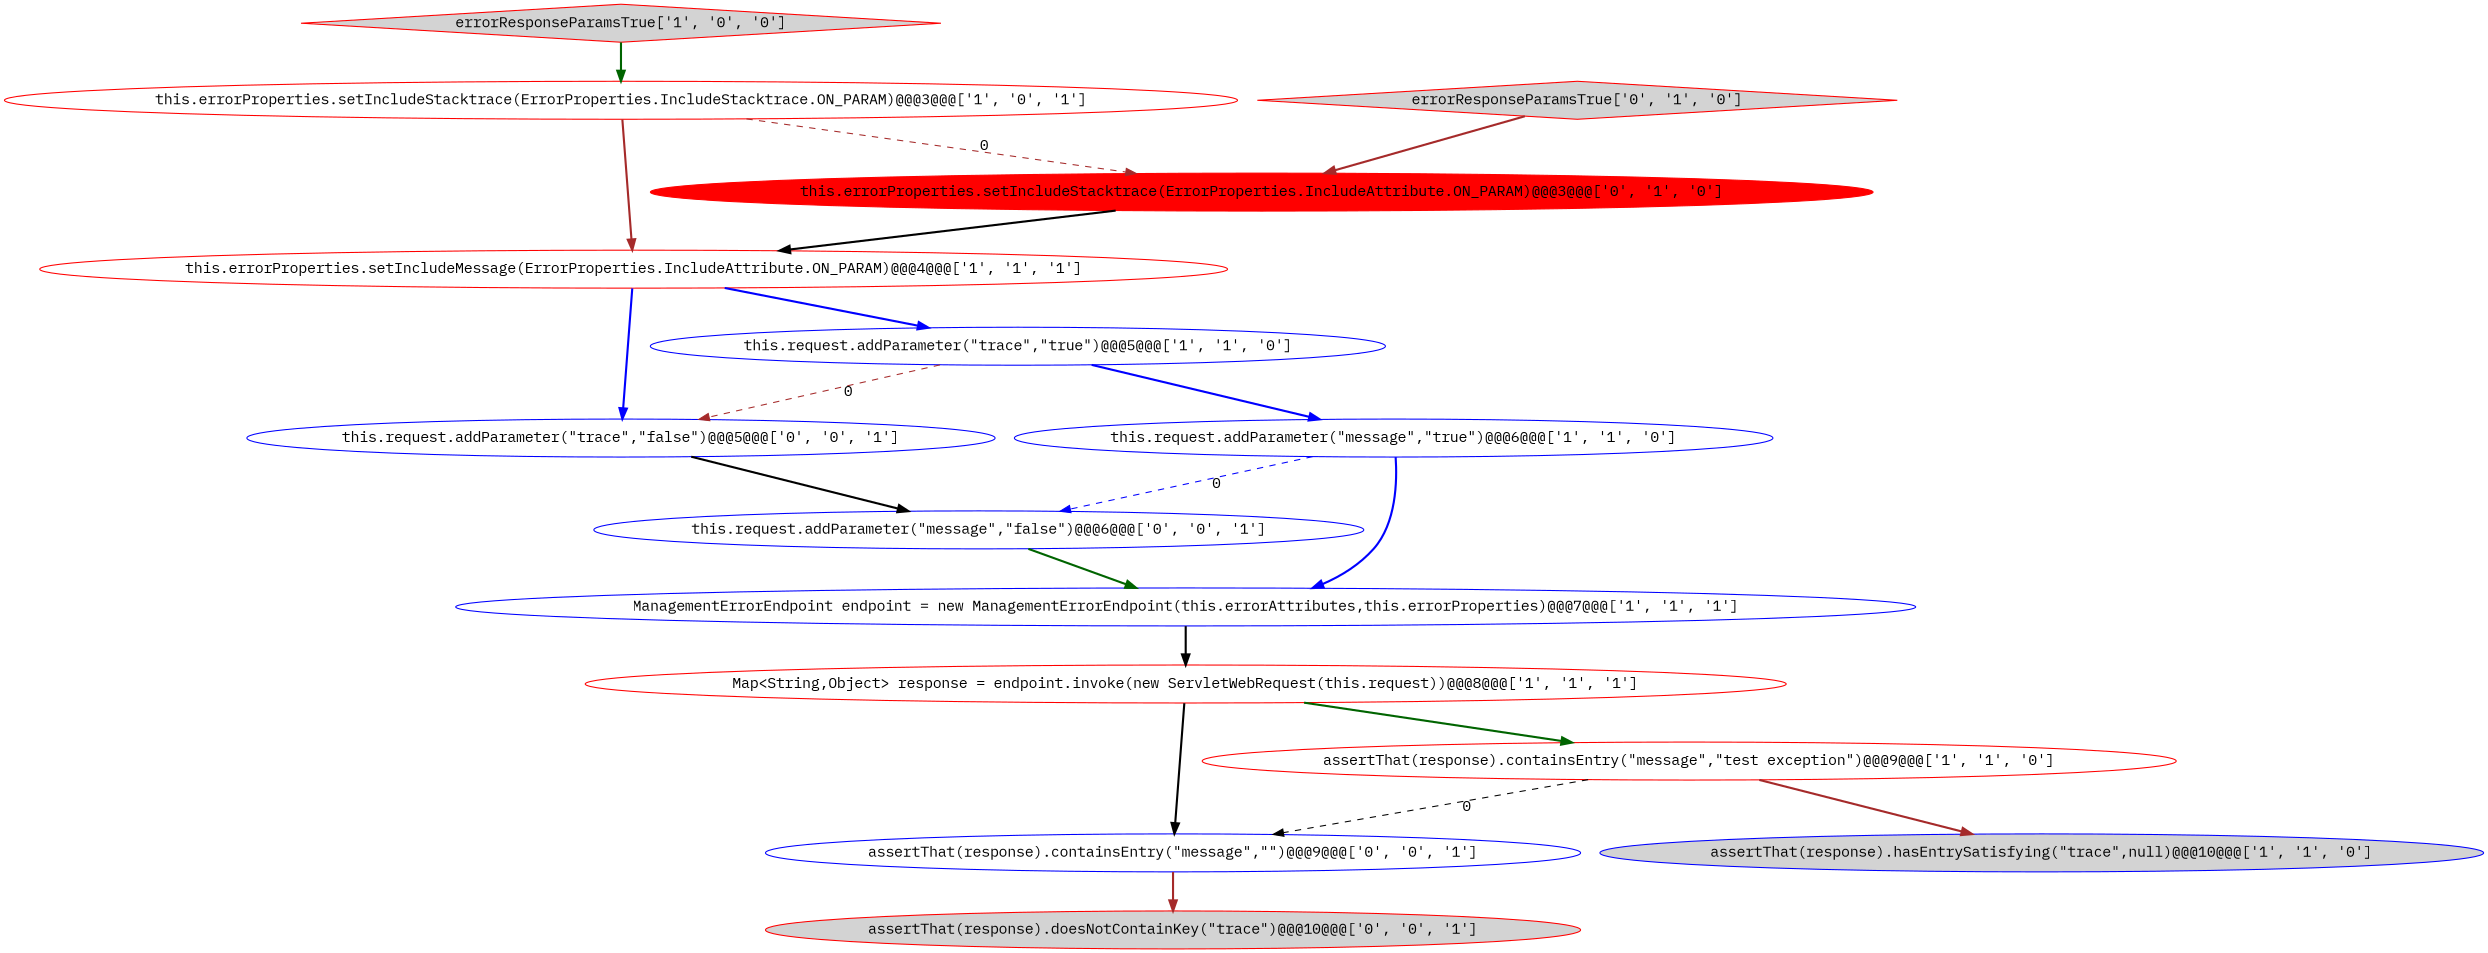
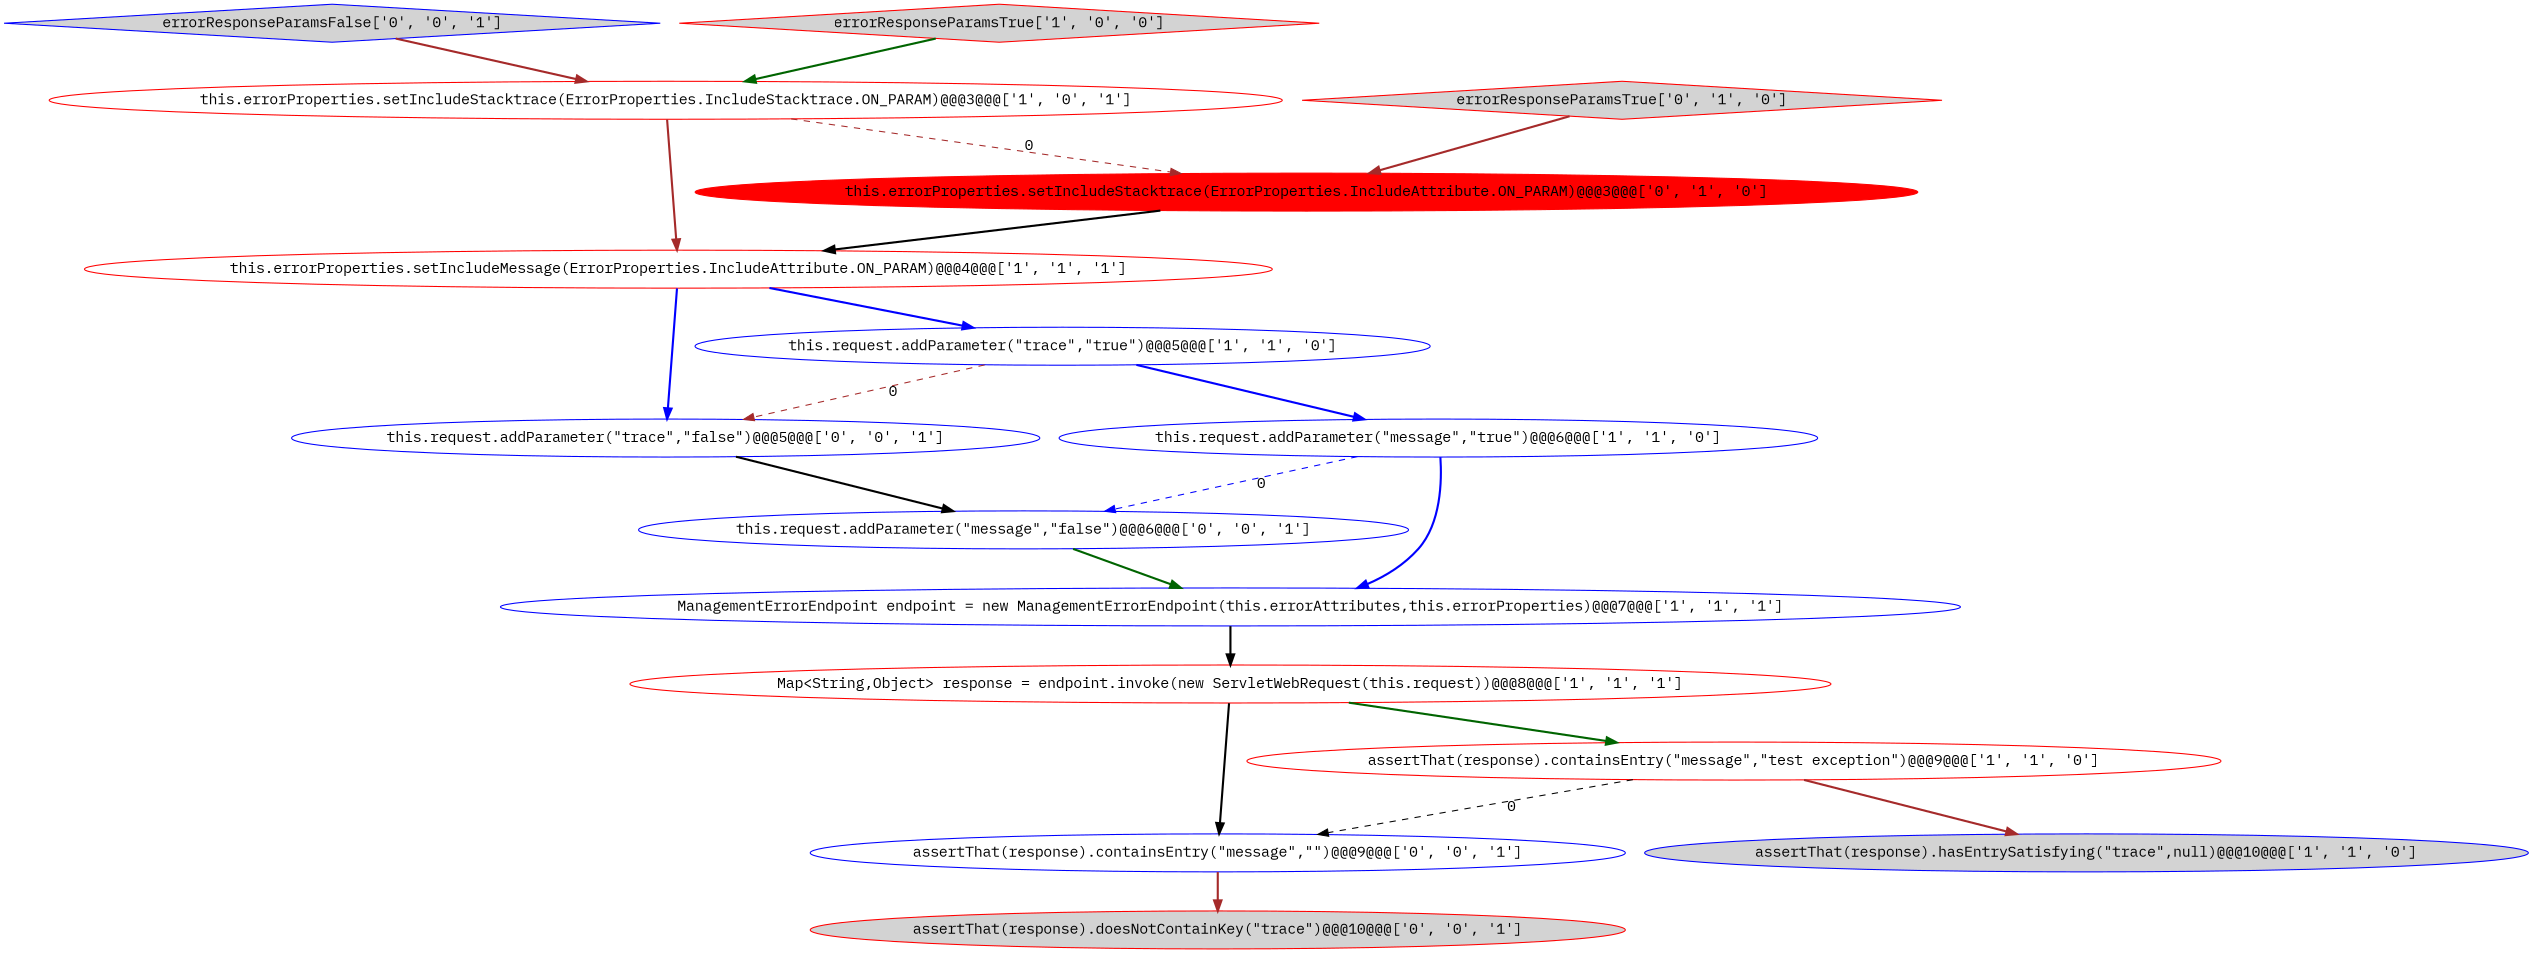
none -> (332, 23)
